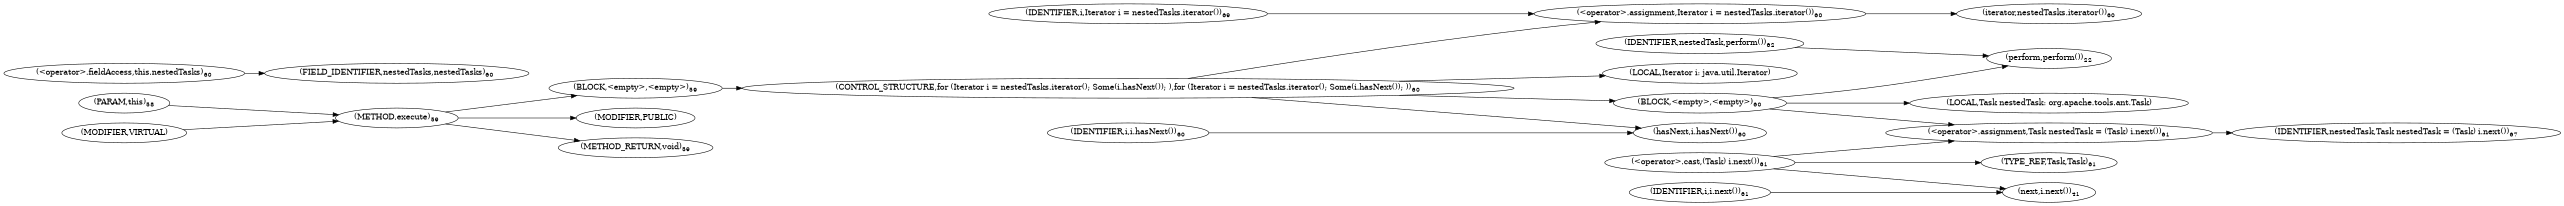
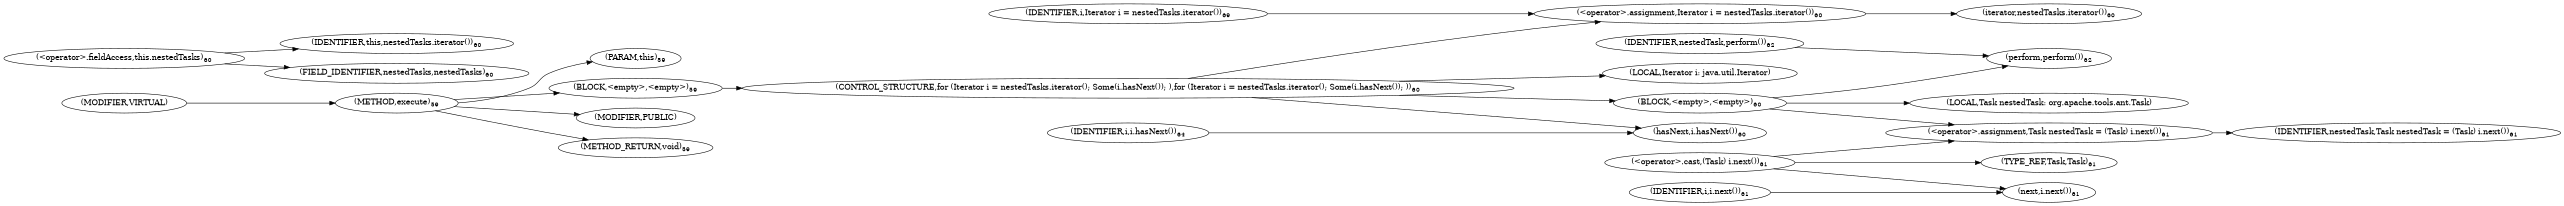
none -> (397, 44)
(2088, 58) -> (2088, 58)
(150, 102) -> (662, 58)
(251, 110) -> (525, 90)
(1181, 132) -> (1181, 132)
(2514, 132) -> (2514, 132)
(2076, 192) -> (2076, 192)
